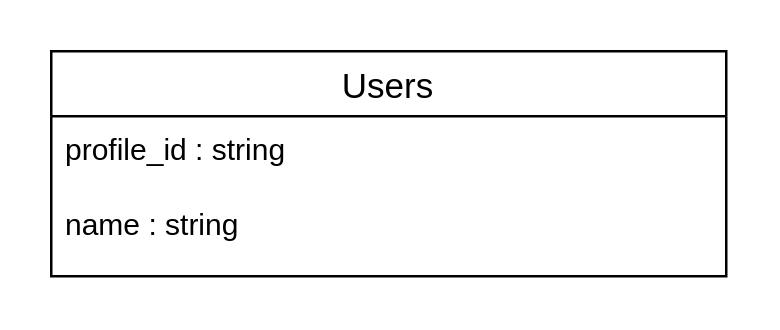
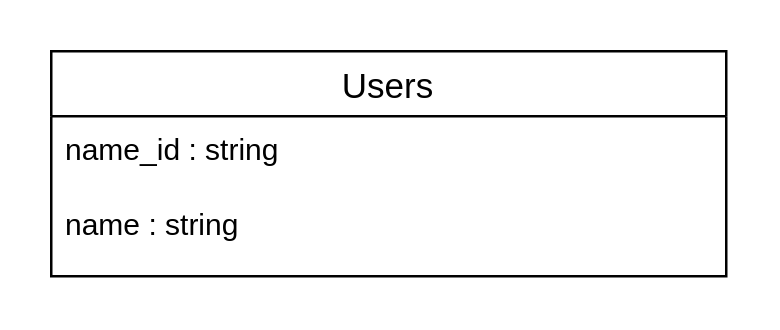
(197, 150) -> (180, 150)
